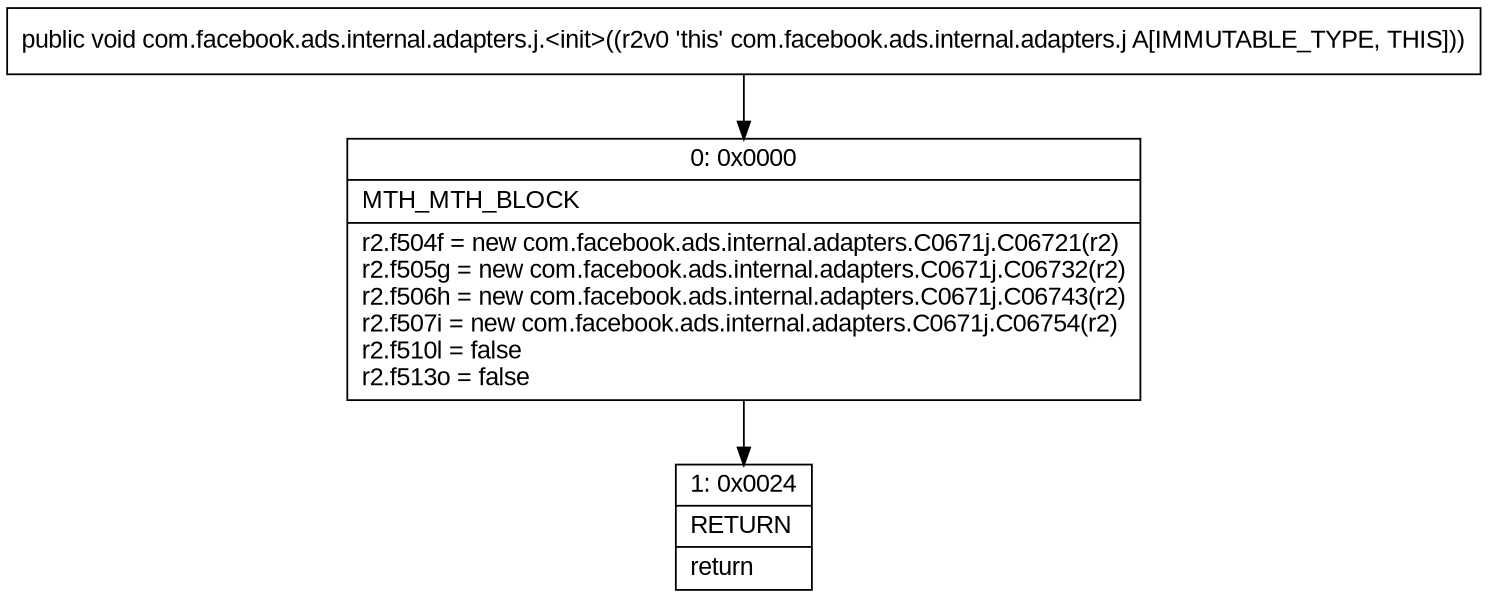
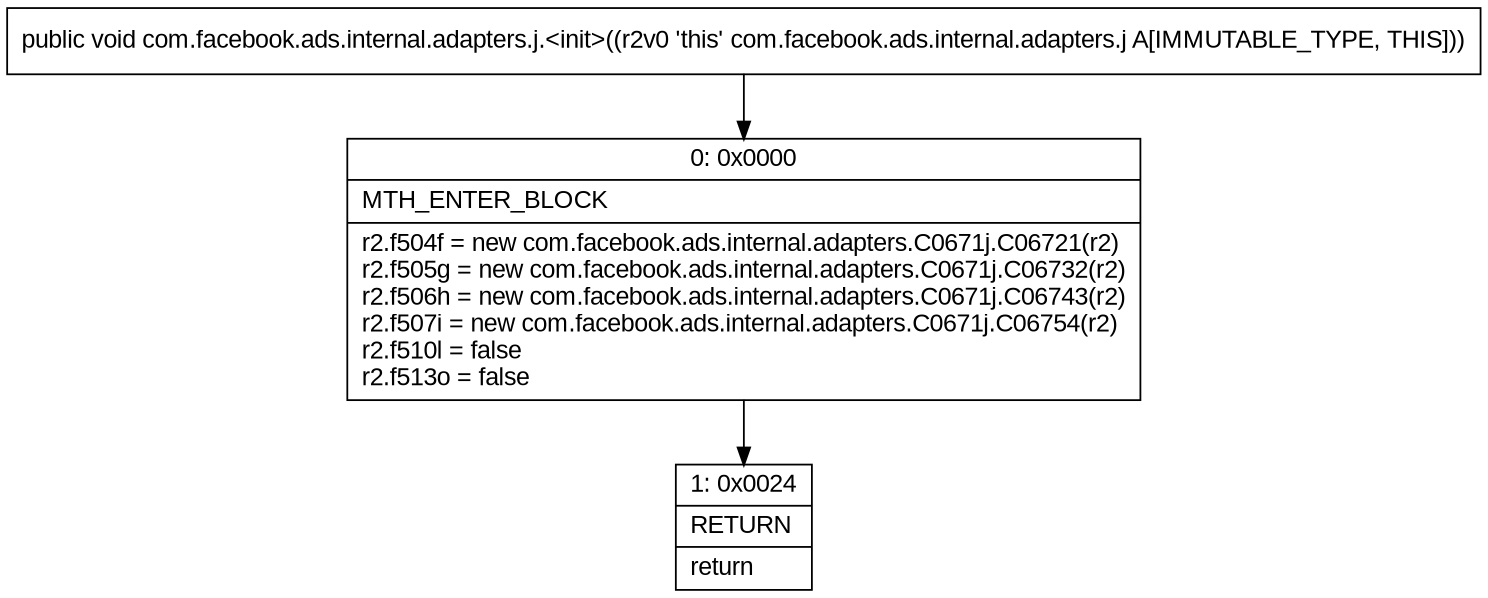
(471, 201) -> (485, 201)
